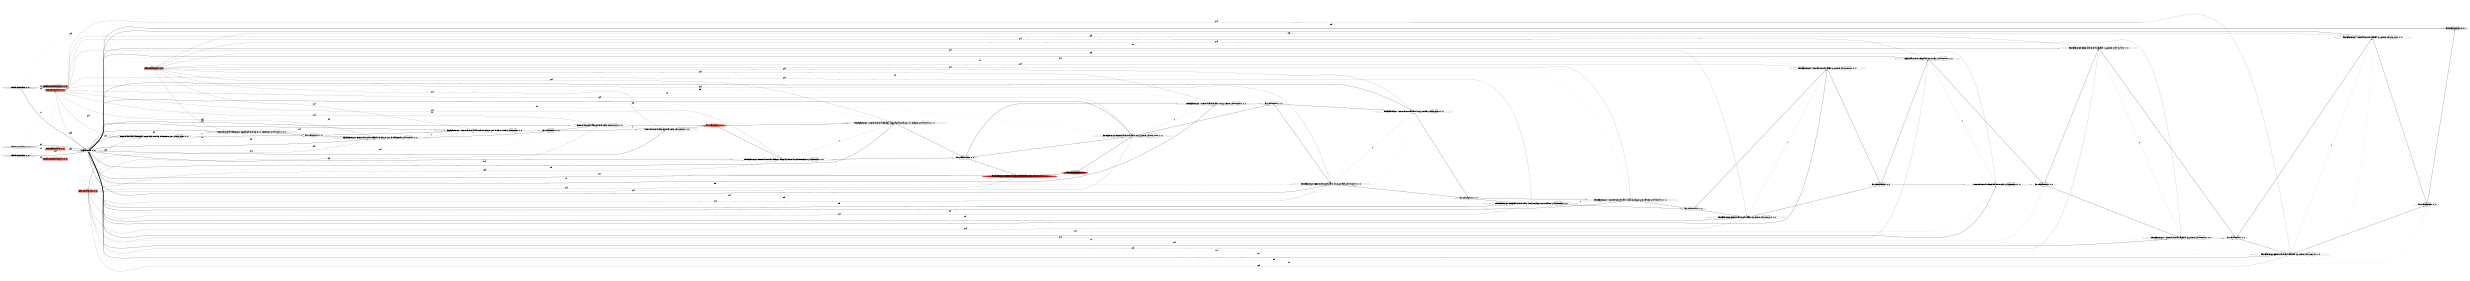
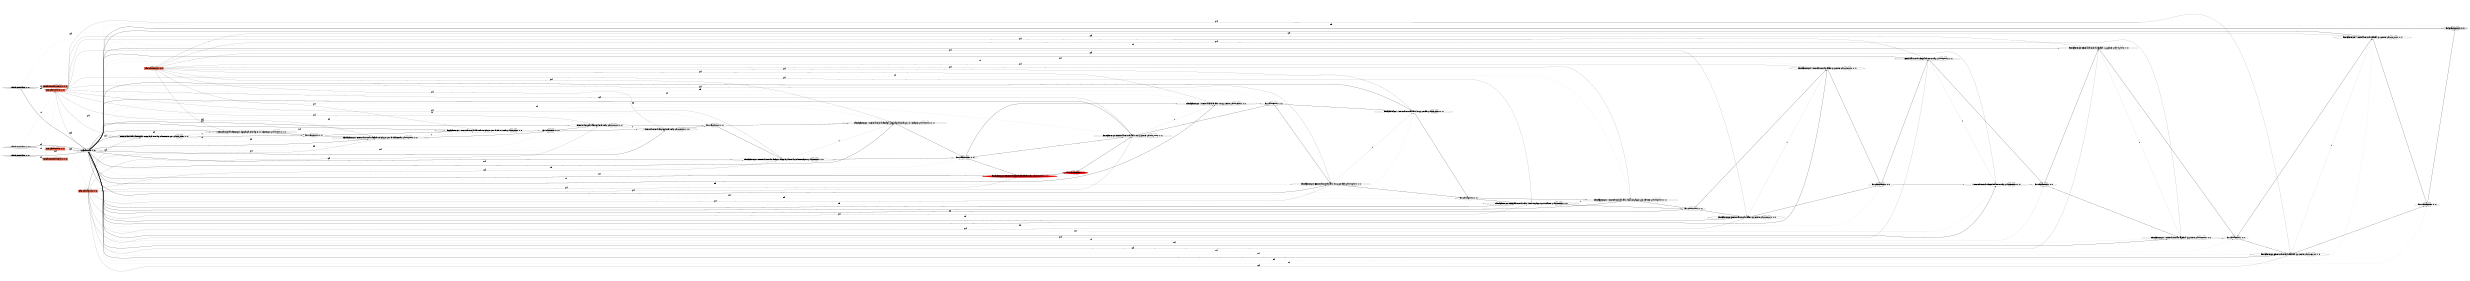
(715, 126) -> (715, 126)
(863, 212) -> (863, 212)
none -> (964, 226)
